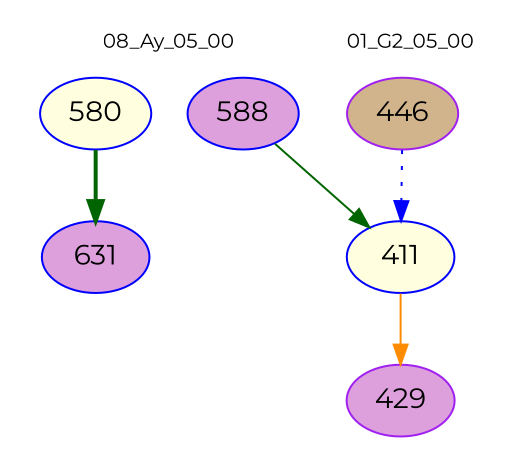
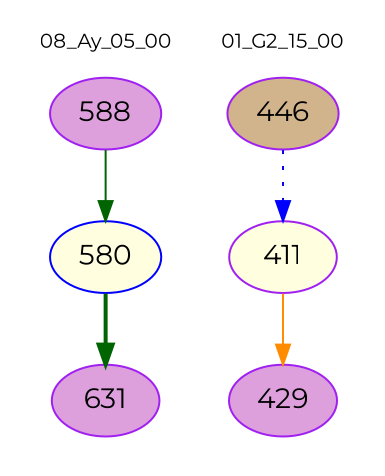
(411, 43) -> (283, 43)
(243, 114) -> (106, 114)
(303, 168) -> (106, 176)
(96, 257) -> (106, 401)
(401, 257) -> (283, 257)
